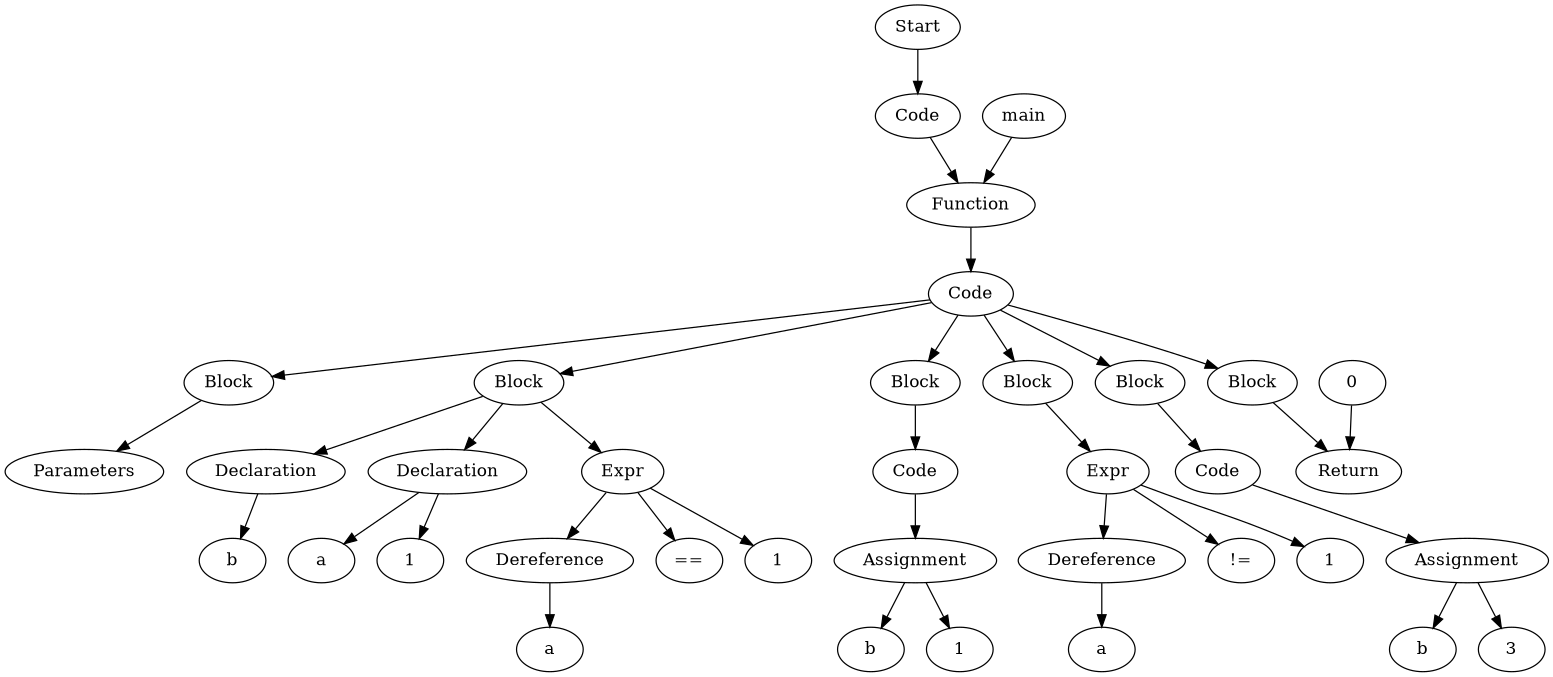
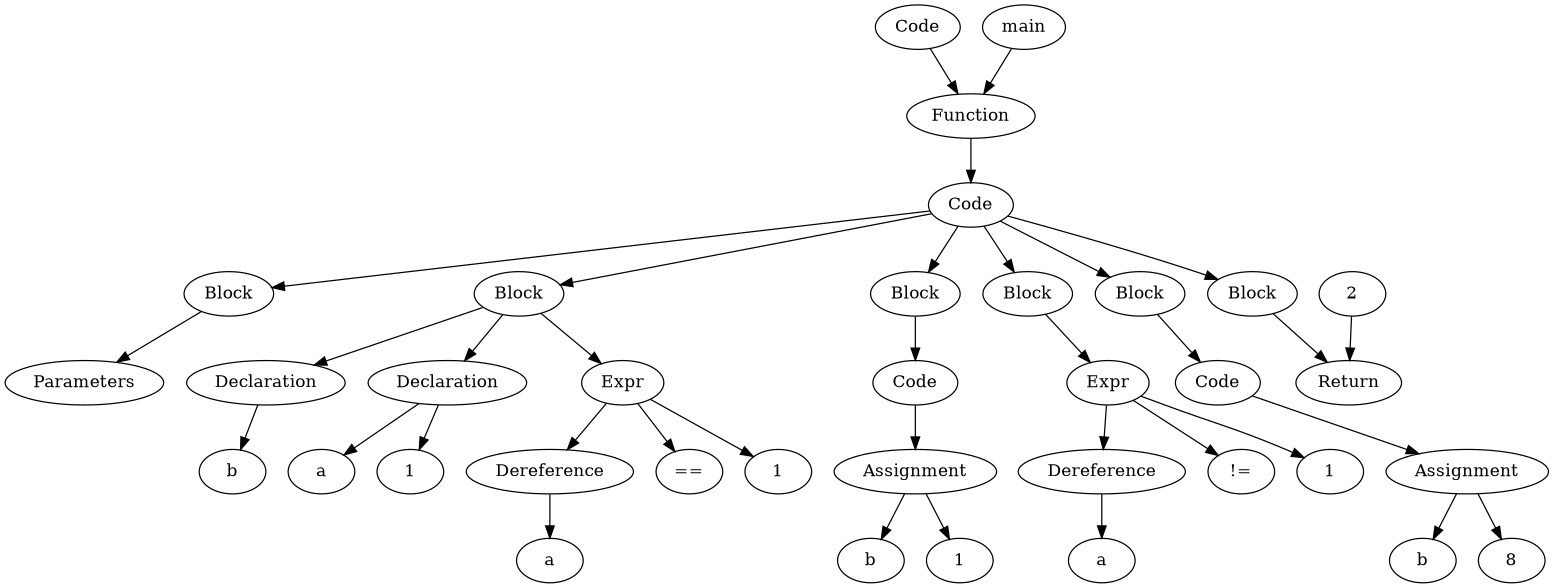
(918, 27) -> none
(1352, 383) -> (1352, 294)
(1512, 649) -> (1512, 561)
